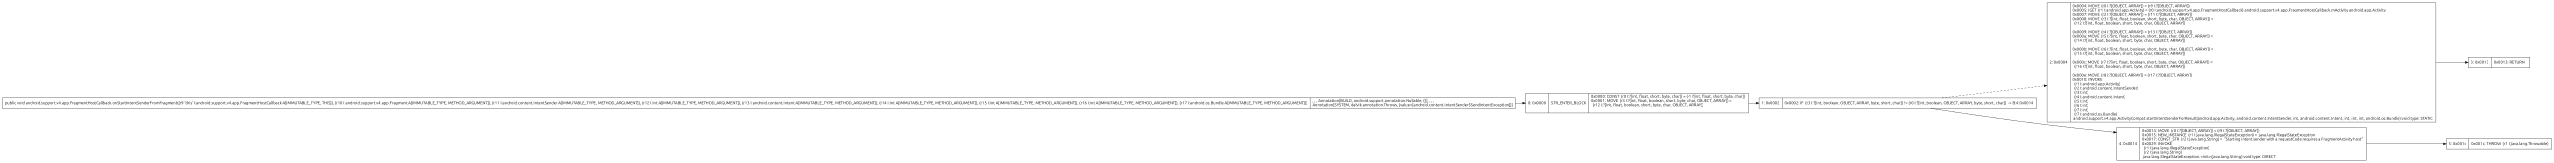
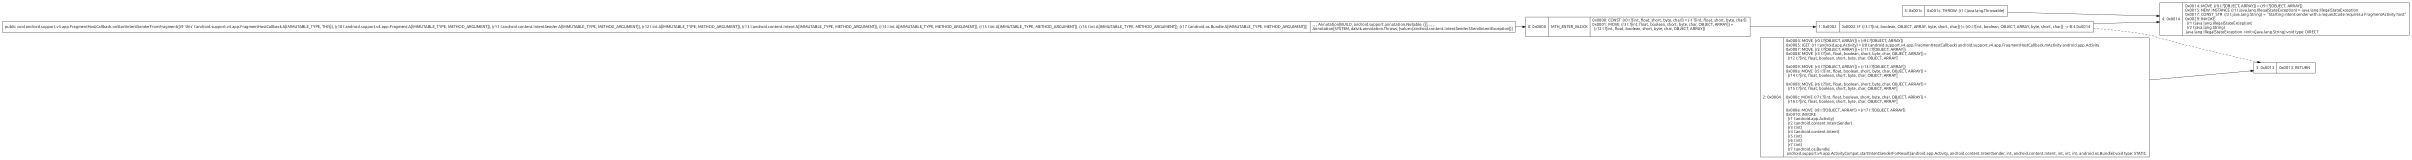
(1993, 92) -> (2176, 42)
(1569, 103) -> (1569, 27)
(2405, 144) -> (2082, 14)
